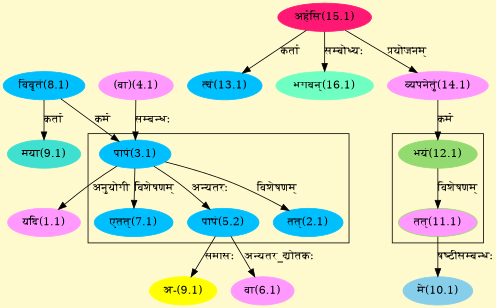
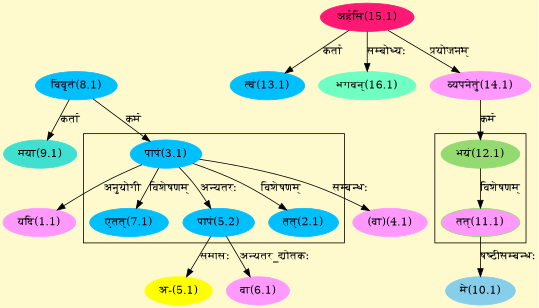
(136, 116) -> (283, 176)
(183, 291) -> (179, 291)
